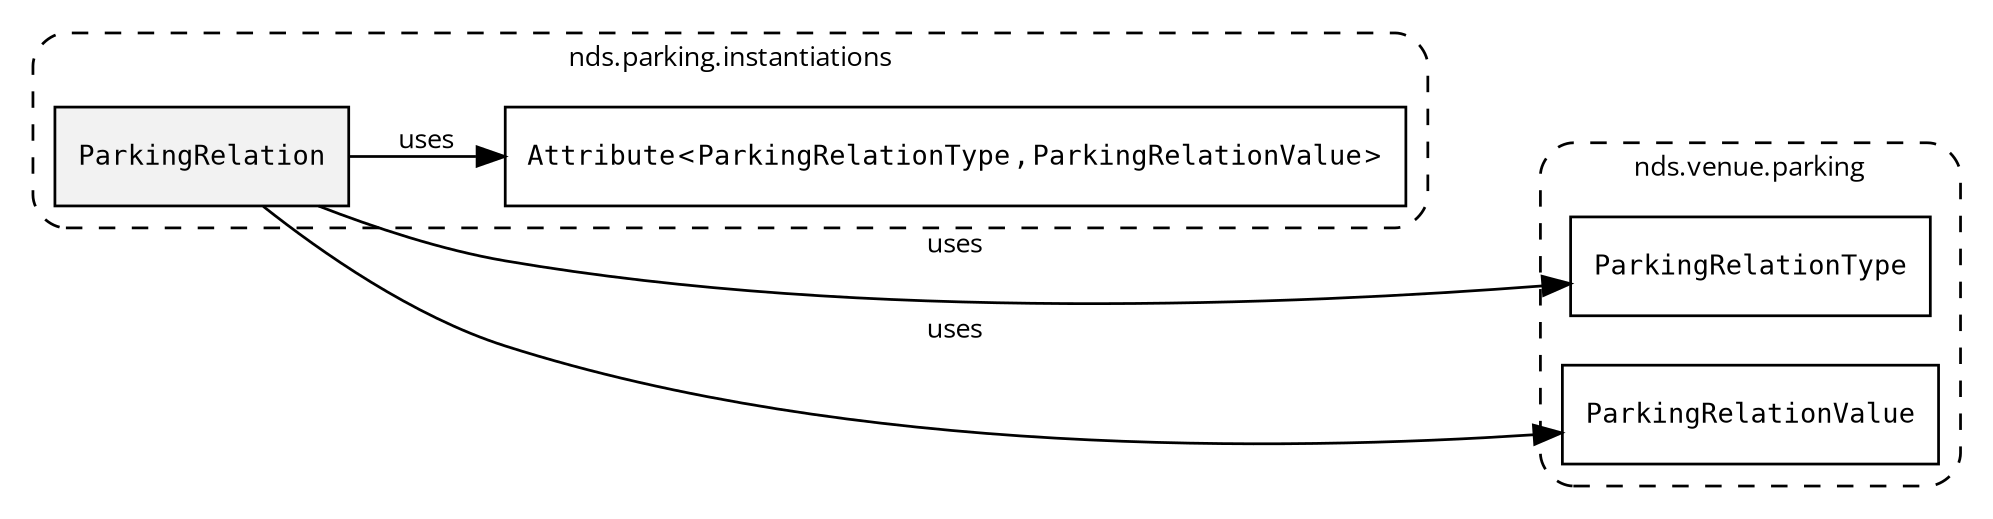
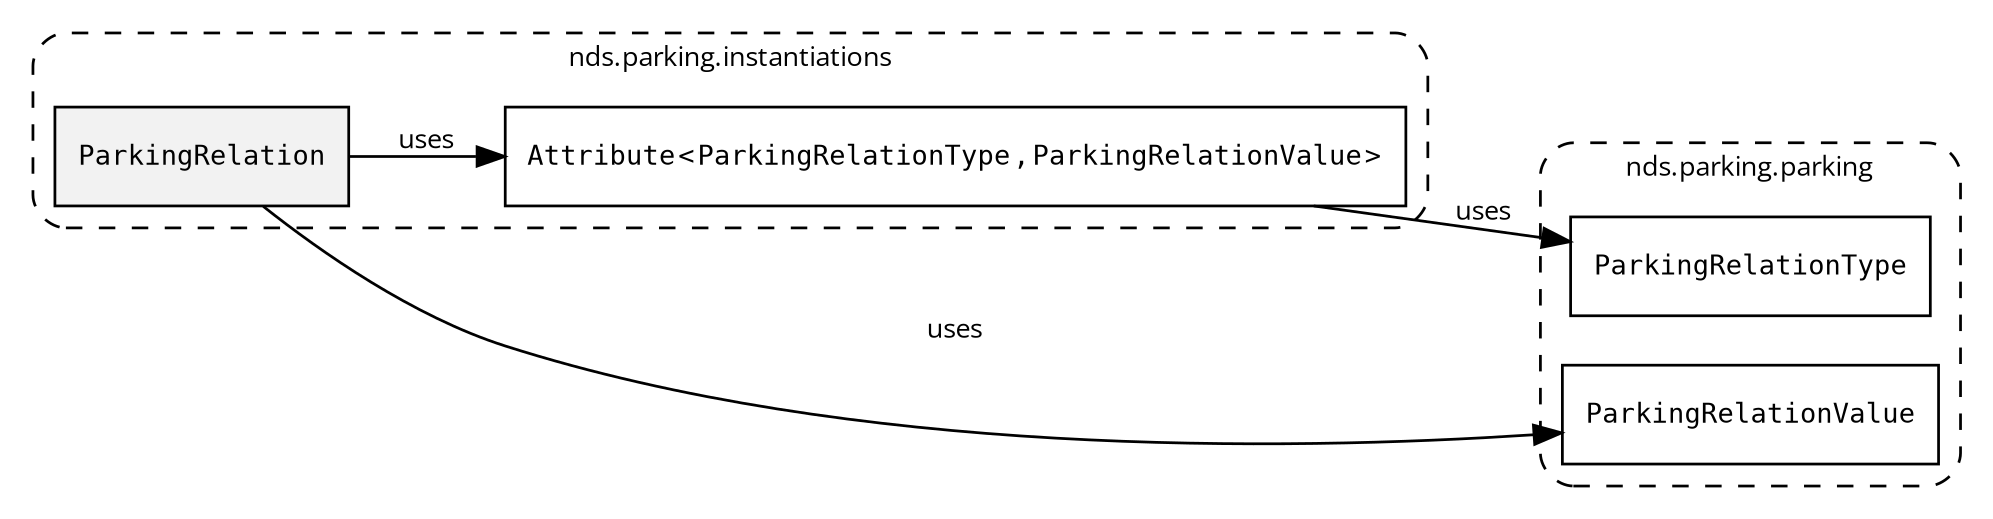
(1750, 169) -> (1750, 169)
(926, 301) -> (1445, 224)
